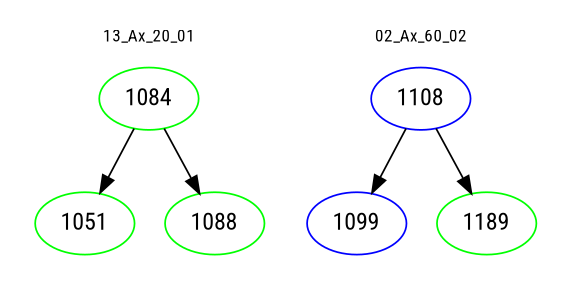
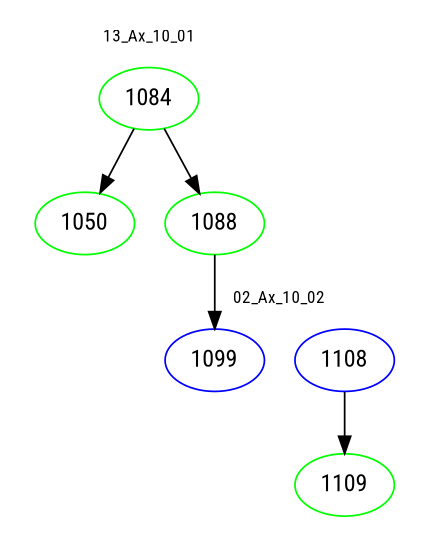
(150, 37) -> (150, 37)
(422, 37) -> (280, 299)
(393, 153) -> (215, 293)
(85, 223) -> (85, 223)
(487, 223) -> (345, 485)
